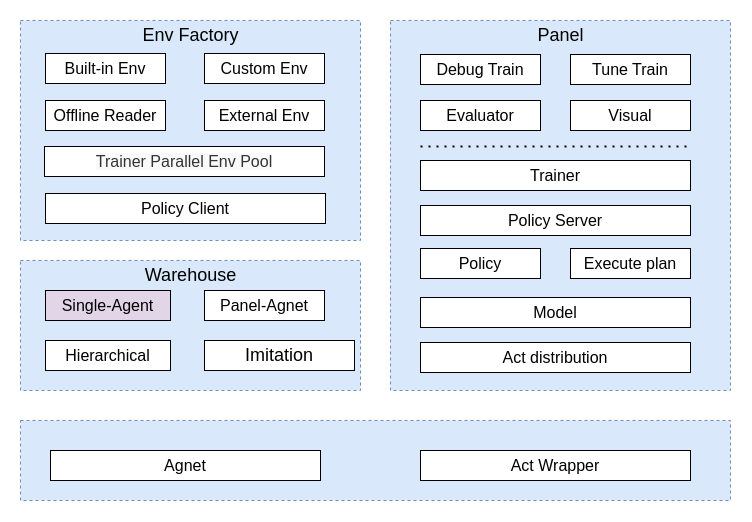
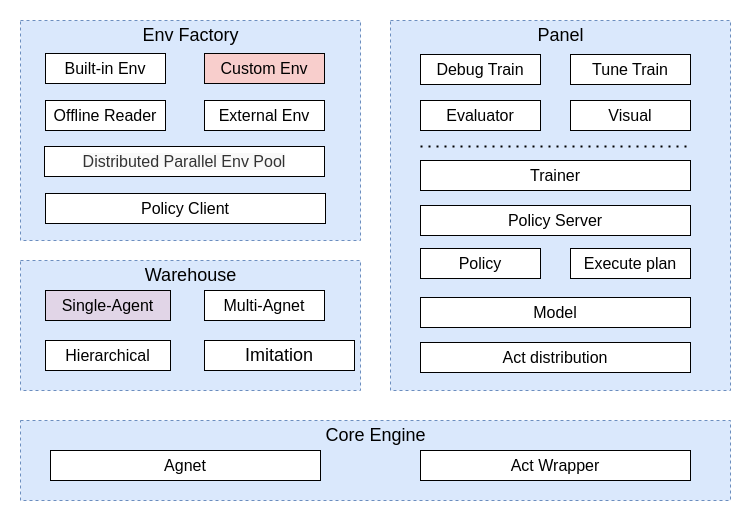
(265, 69) -> (265, 69)
(185, 162) -> (185, 162)
(265, 306) -> (265, 306)
none -> (376, 436)
